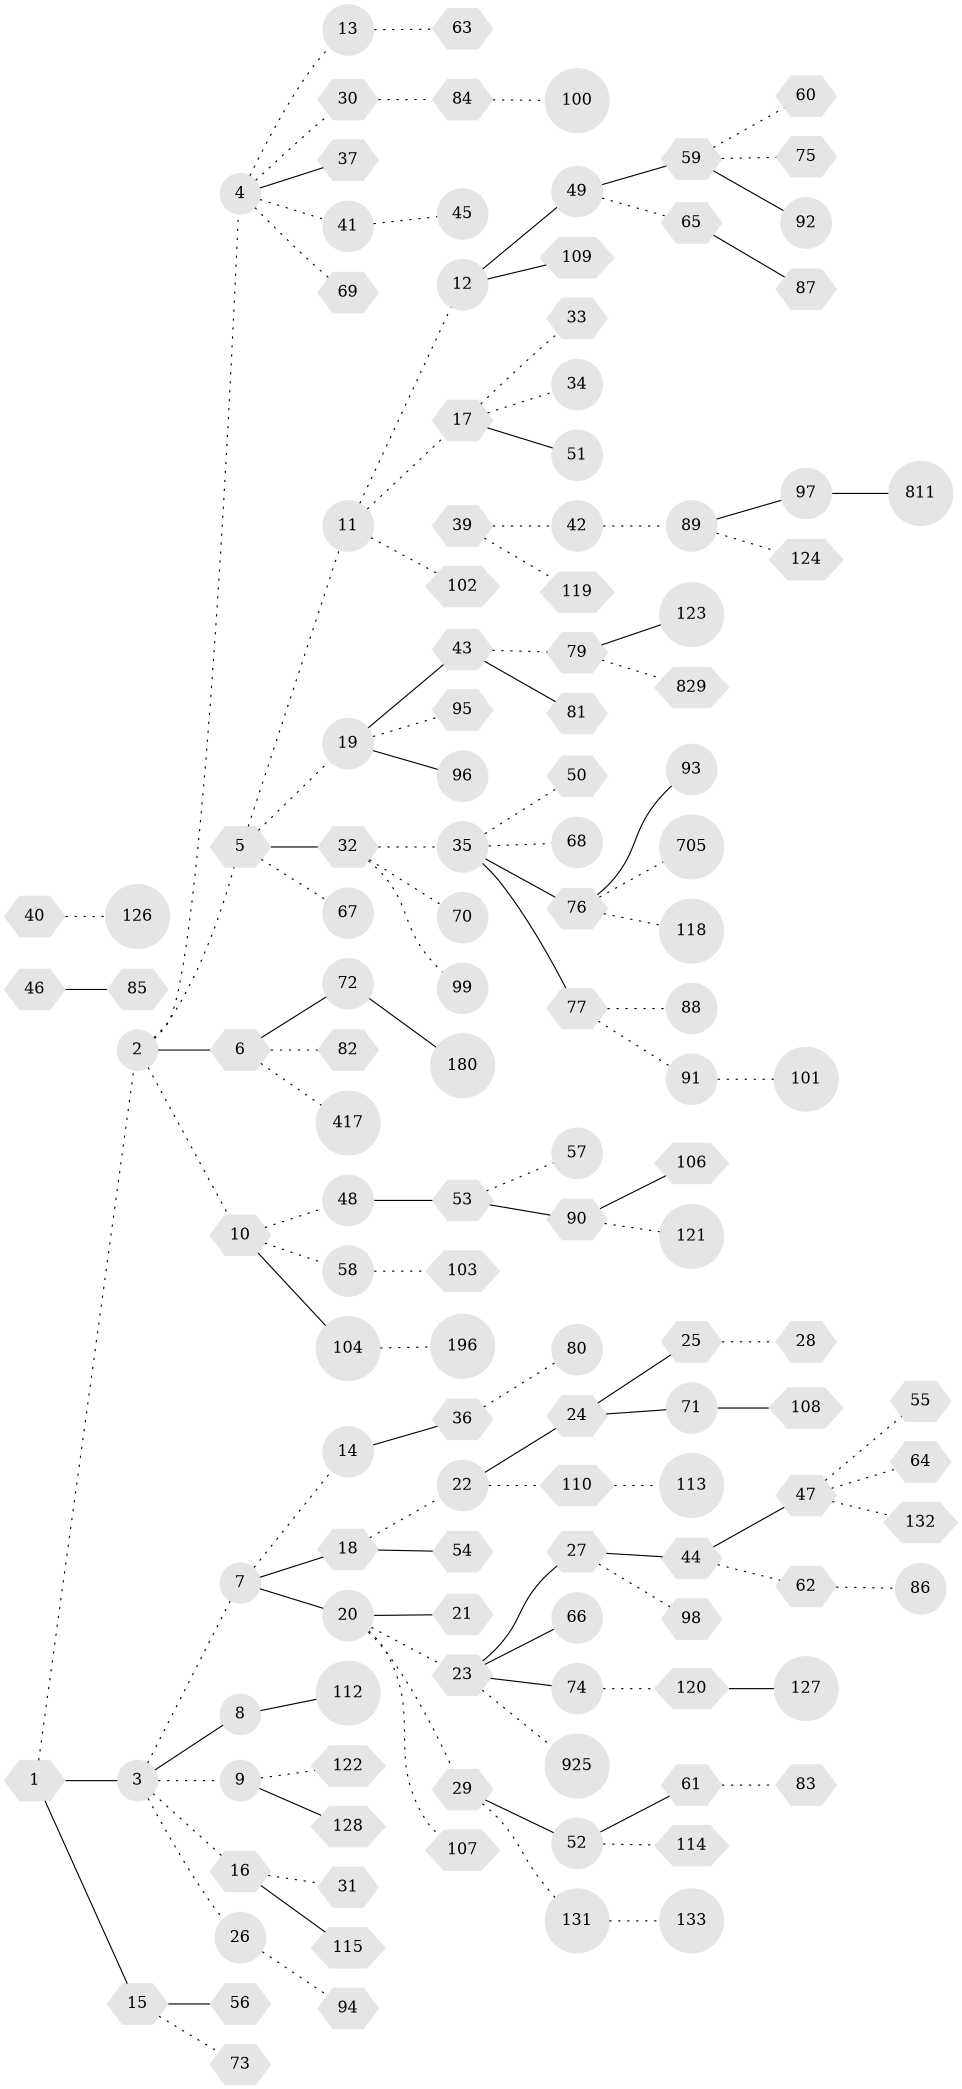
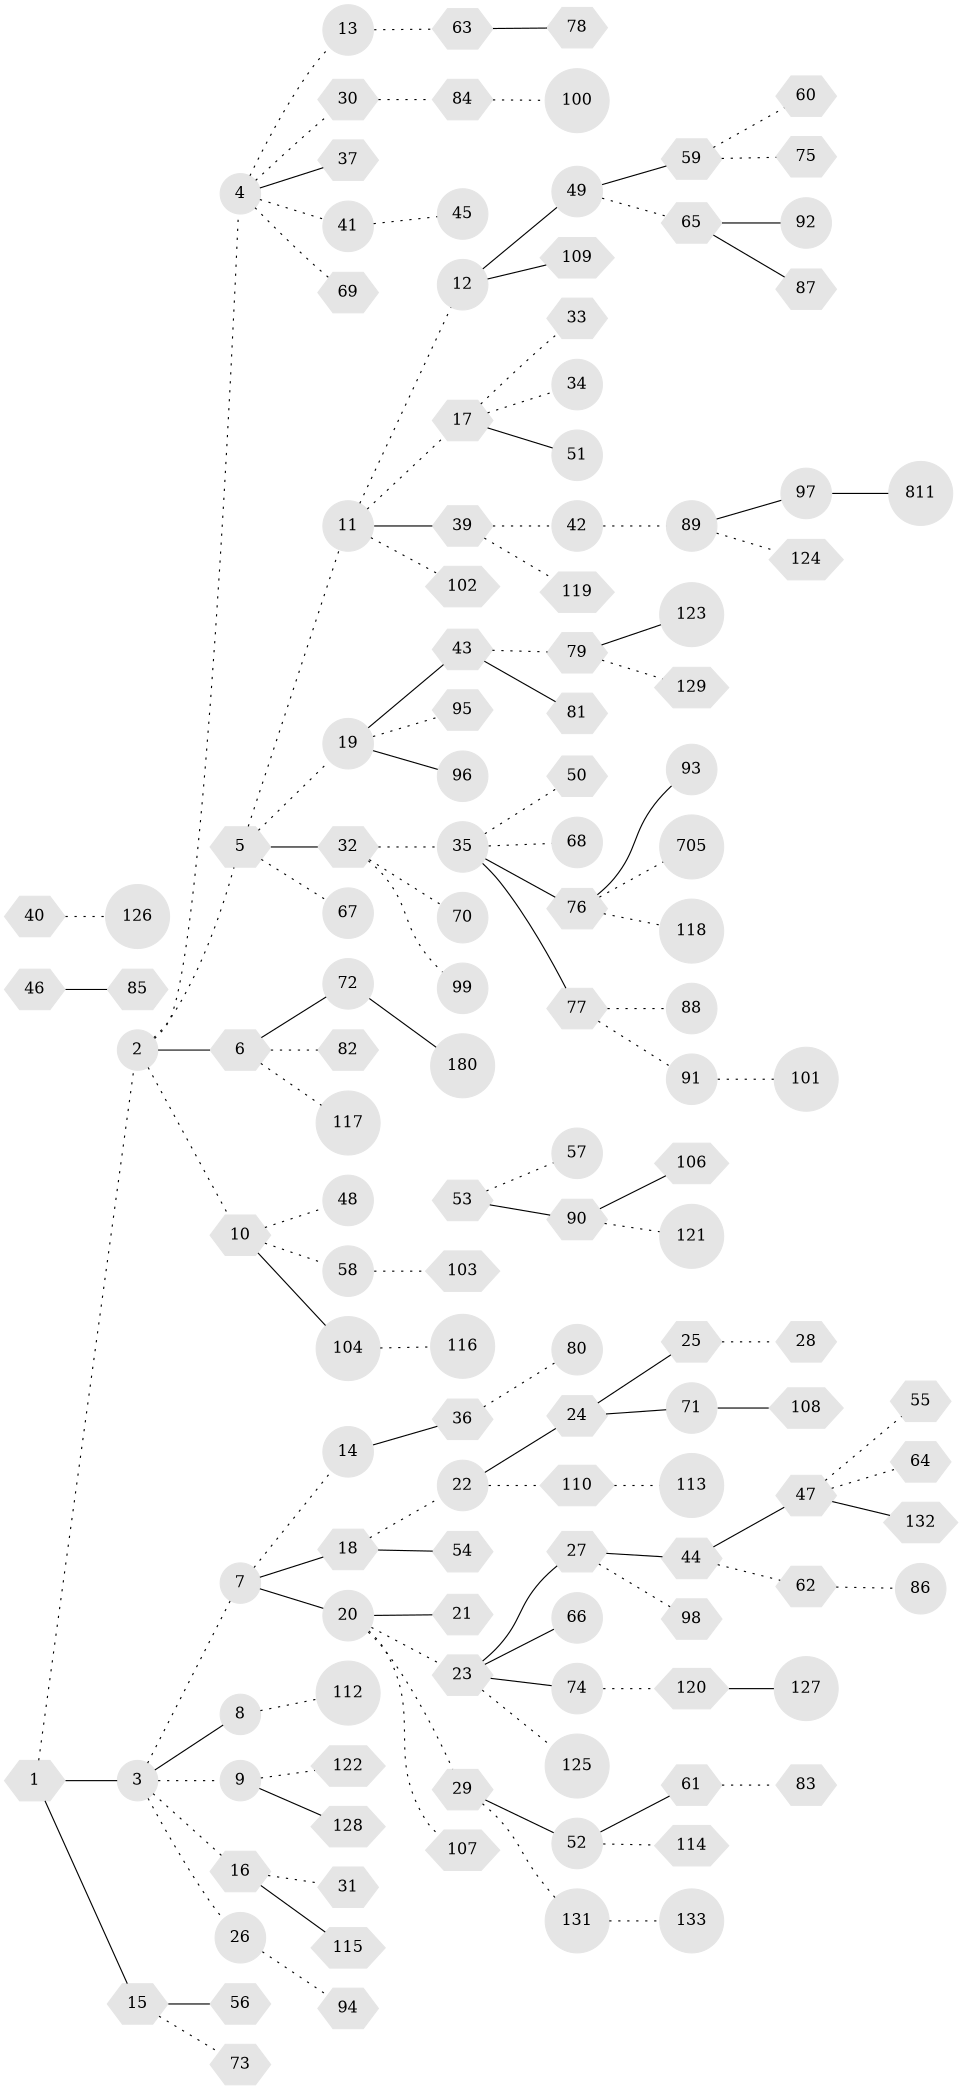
none -> (577, 28)
(748, 191) -> (751, 223)
none -> (403, 526)
(692, 688) -> (692, 688)
(348, 1123) -> (348, 1123)
(403, 1200) -> none
(463, 1346) -> (463, 1346)
(861, 1508) -> (861, 1508)
(288, 1705) -> (288, 1705)
(577, 1766) -> (577, 1766)
